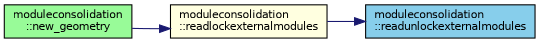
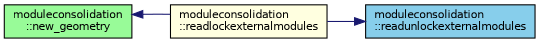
(146, 29) -> (157, 14)
